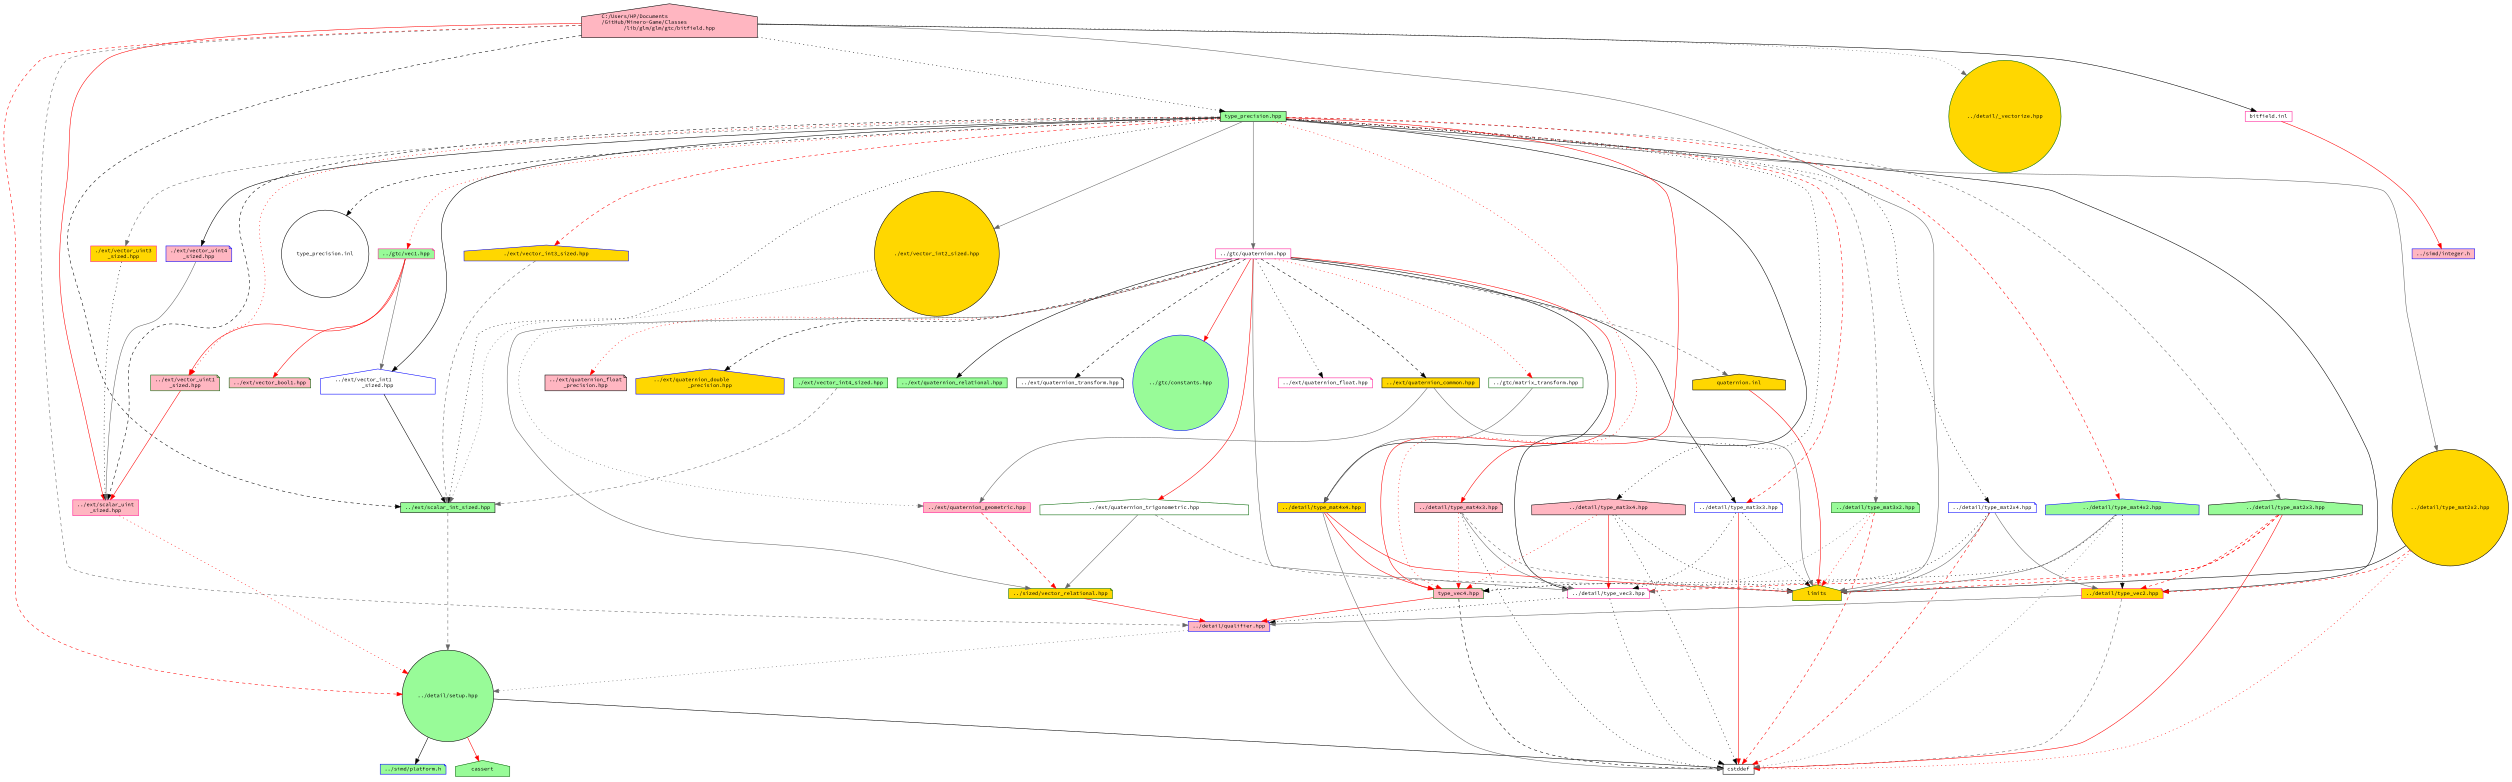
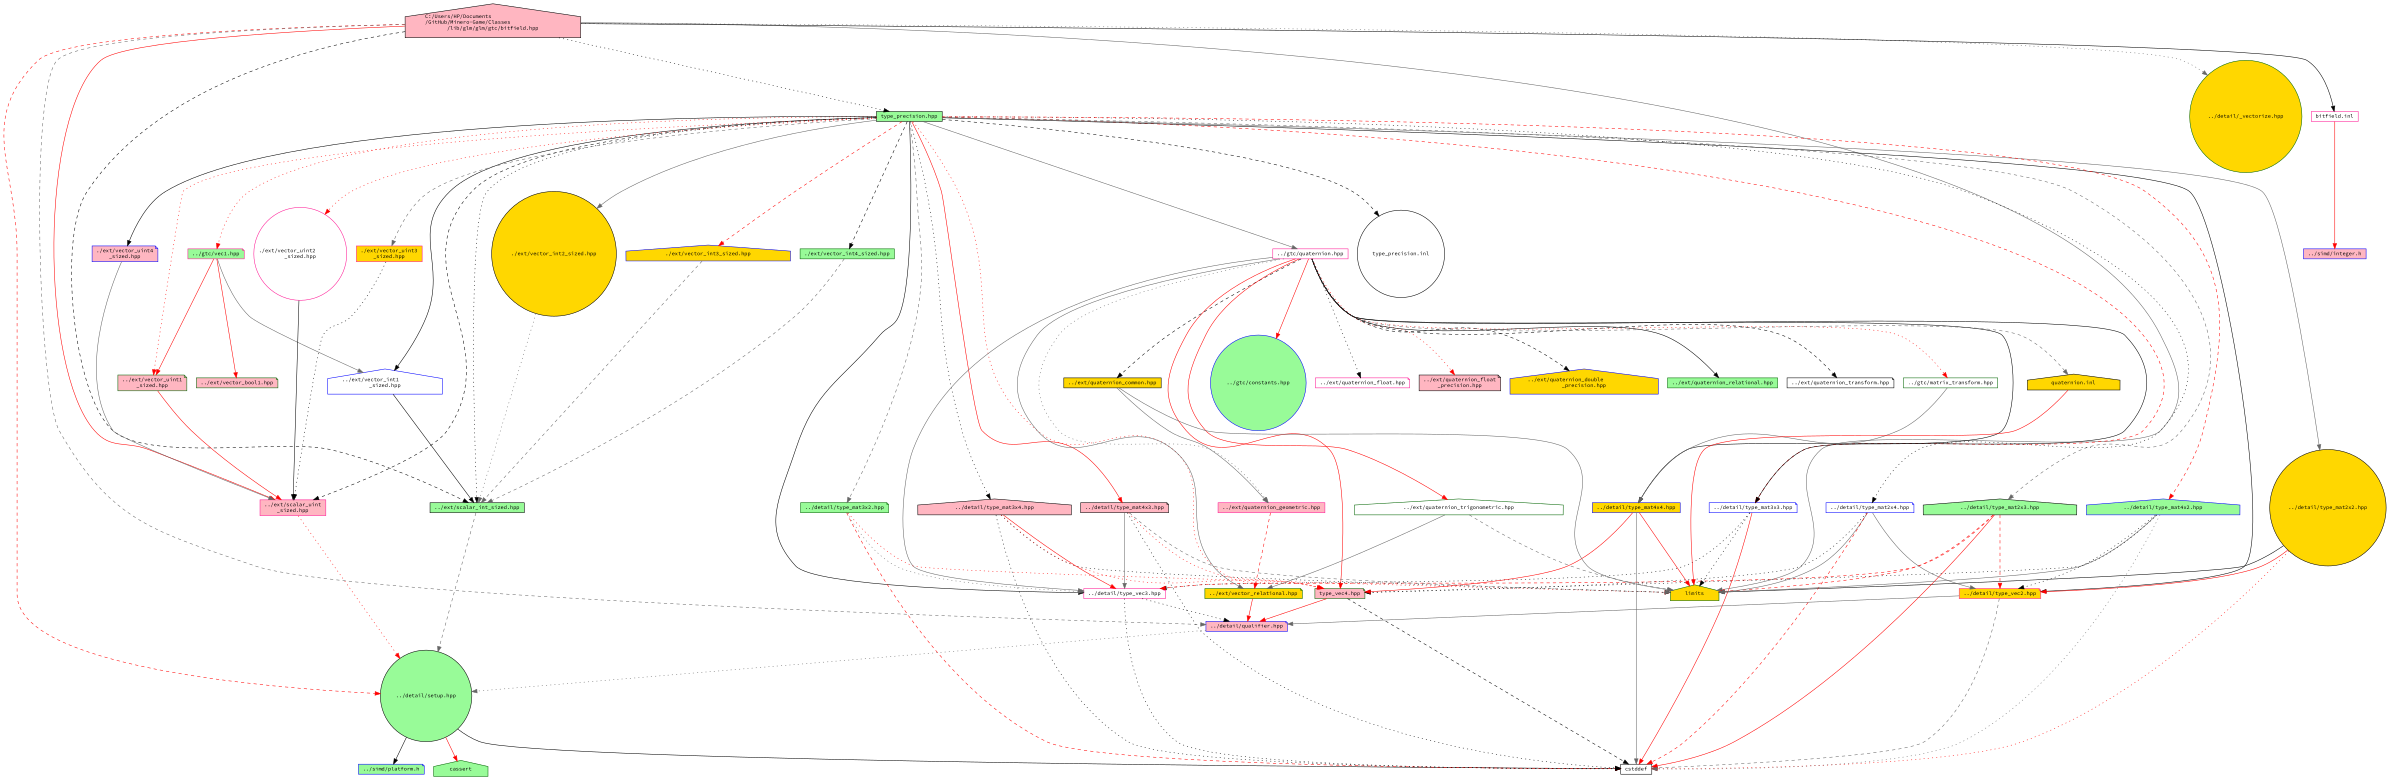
none -> (879, 183)
none -> (300, 254)
(2292, 583) -> (2170, 583)
(1061, 594) -> (1254, 594)
